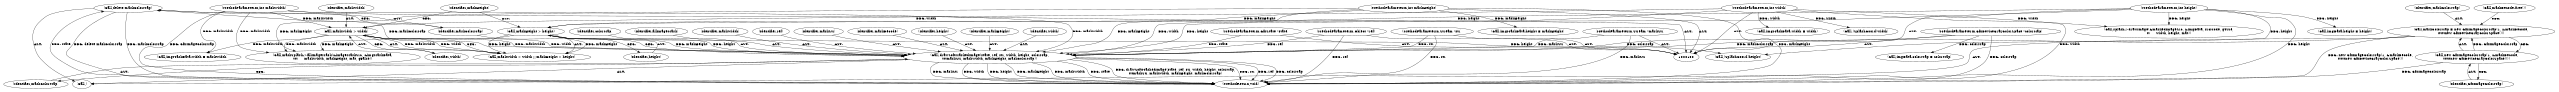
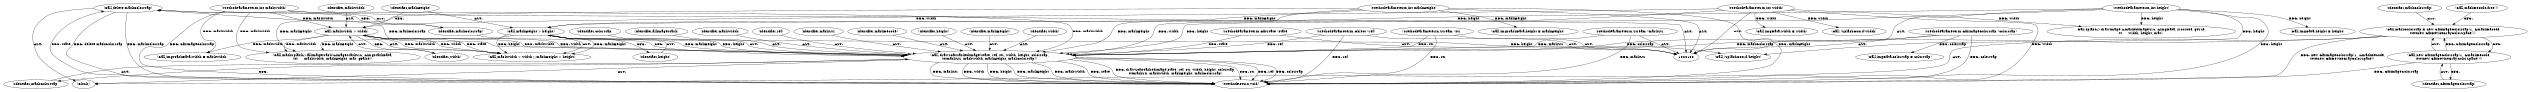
(1788, 32) -> (1782, 32)
(1991, 32) -> (1971, 32)
(472, 44) -> (477, 44)
(82, 84) -> (84, 84)
